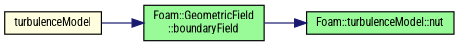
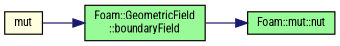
(53, 23) -> (24, 23)
(380, 23) -> (291, 23)
